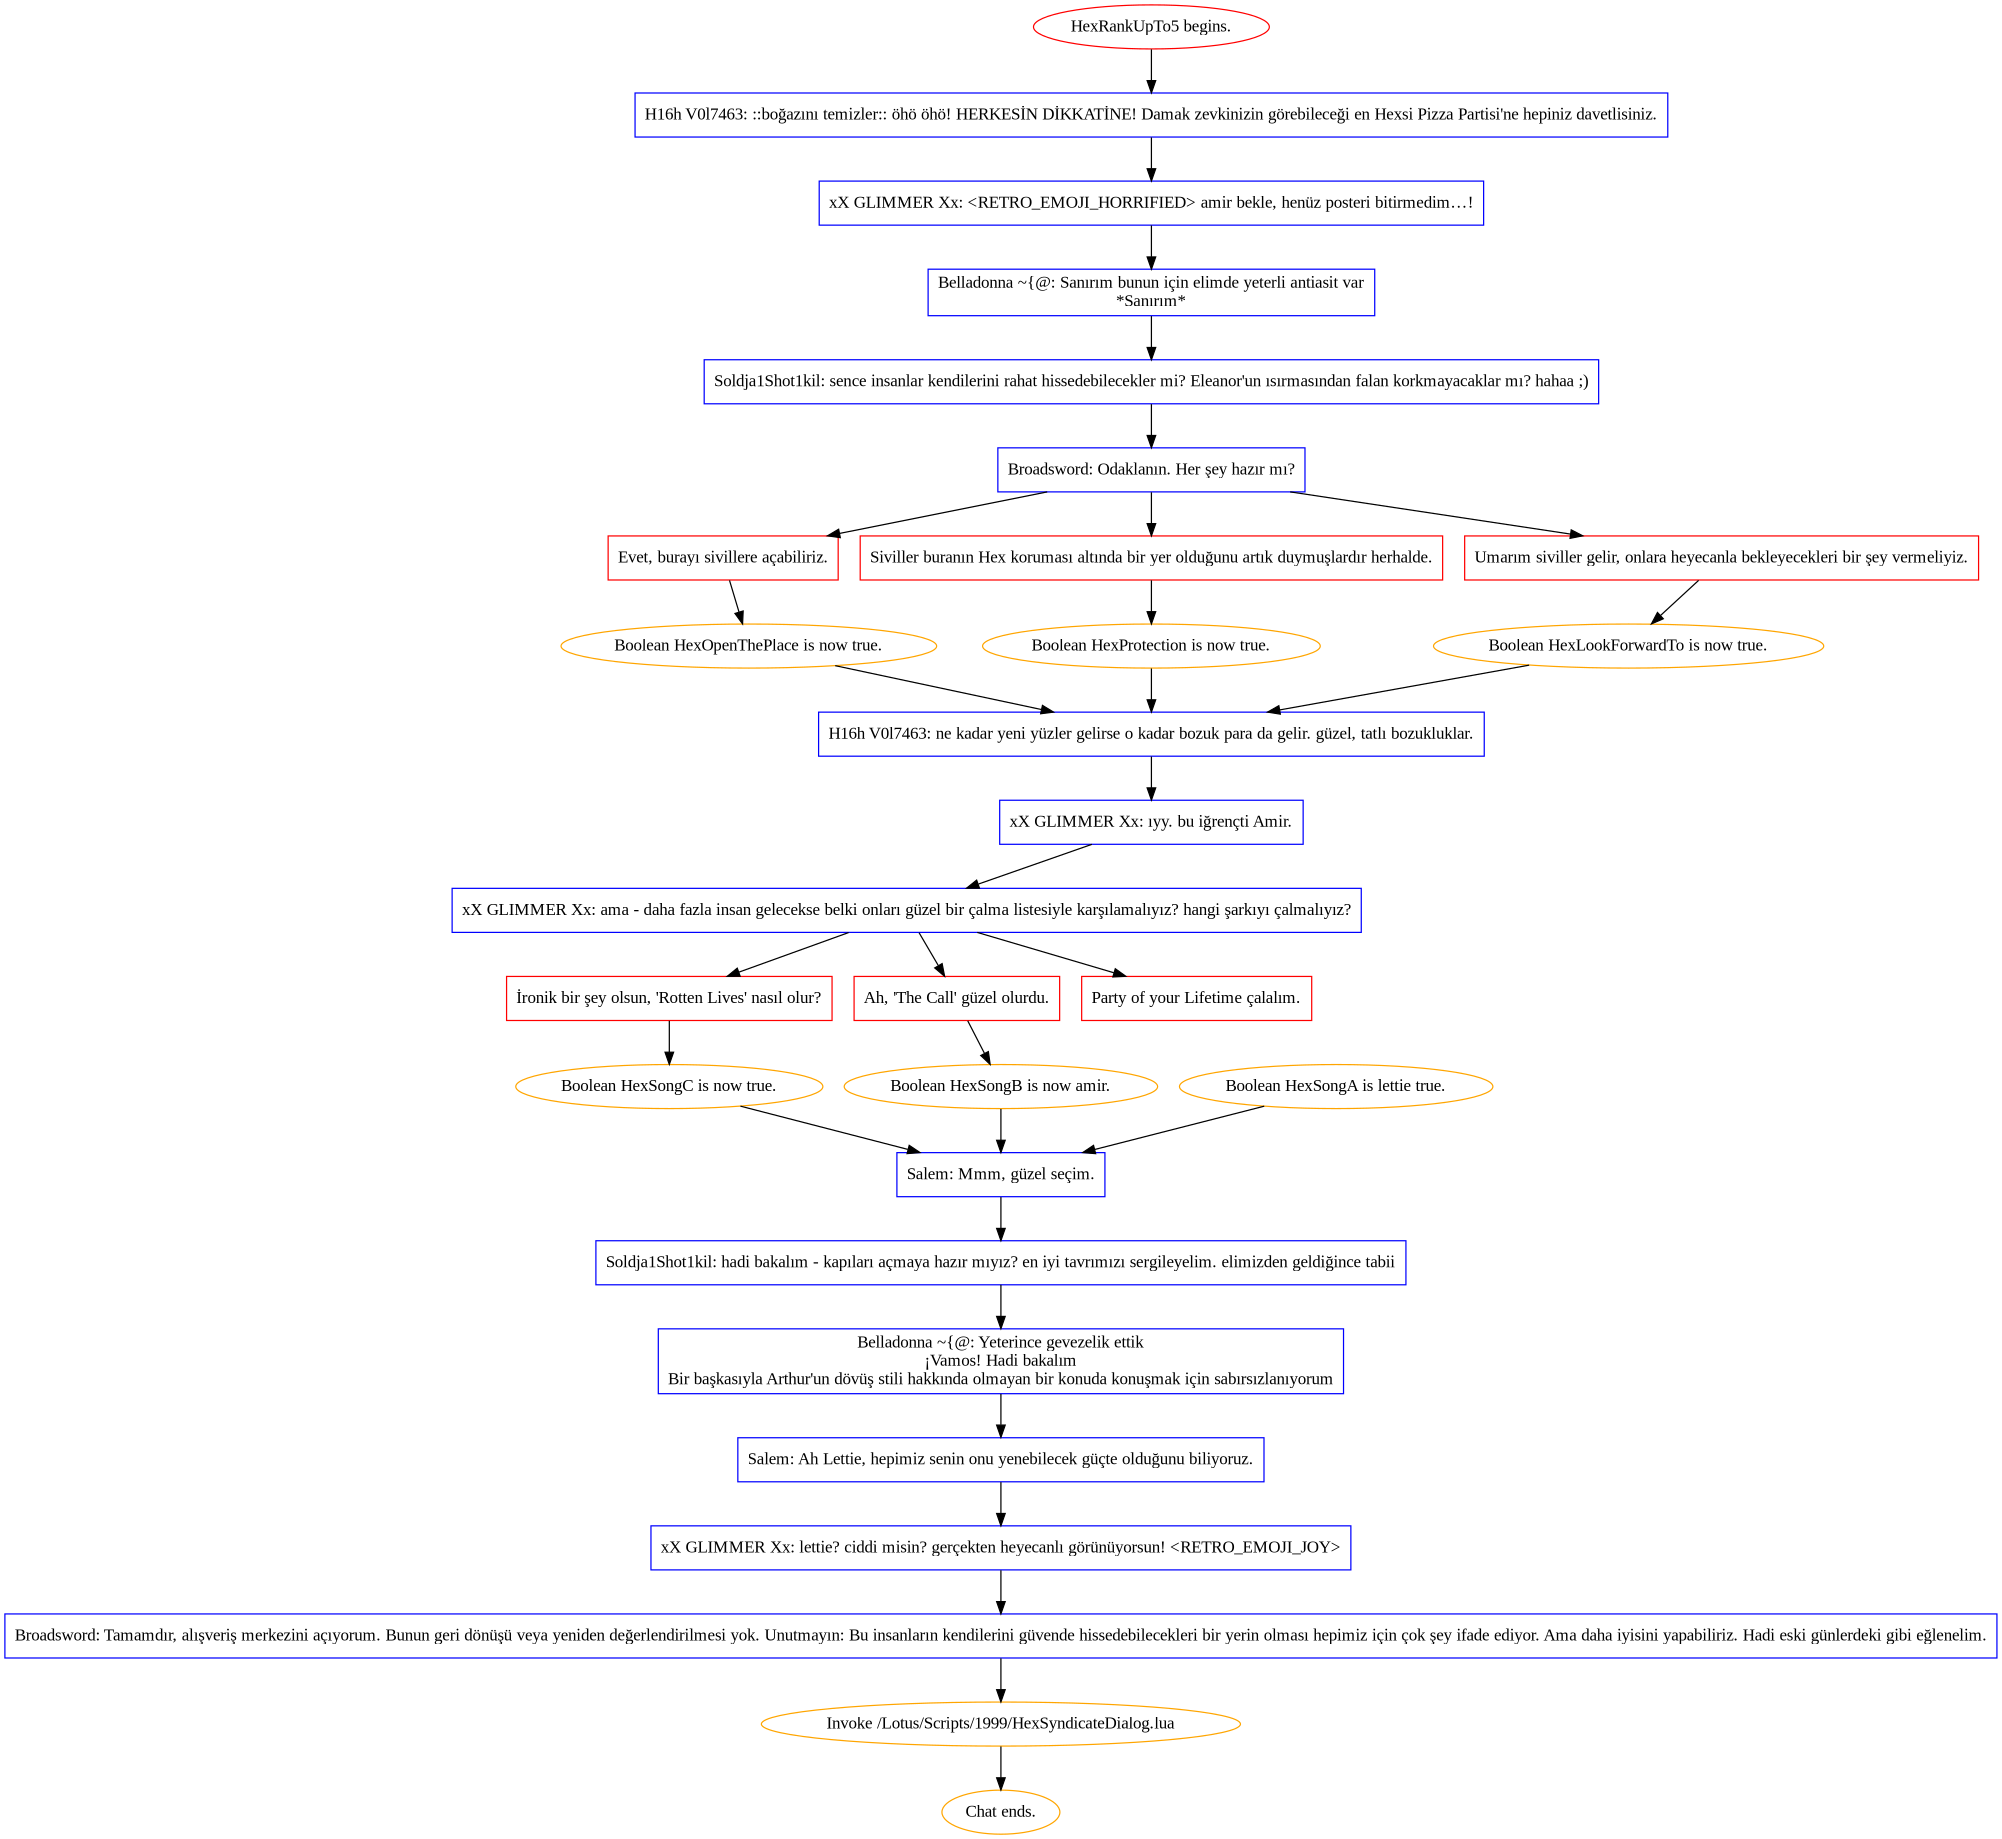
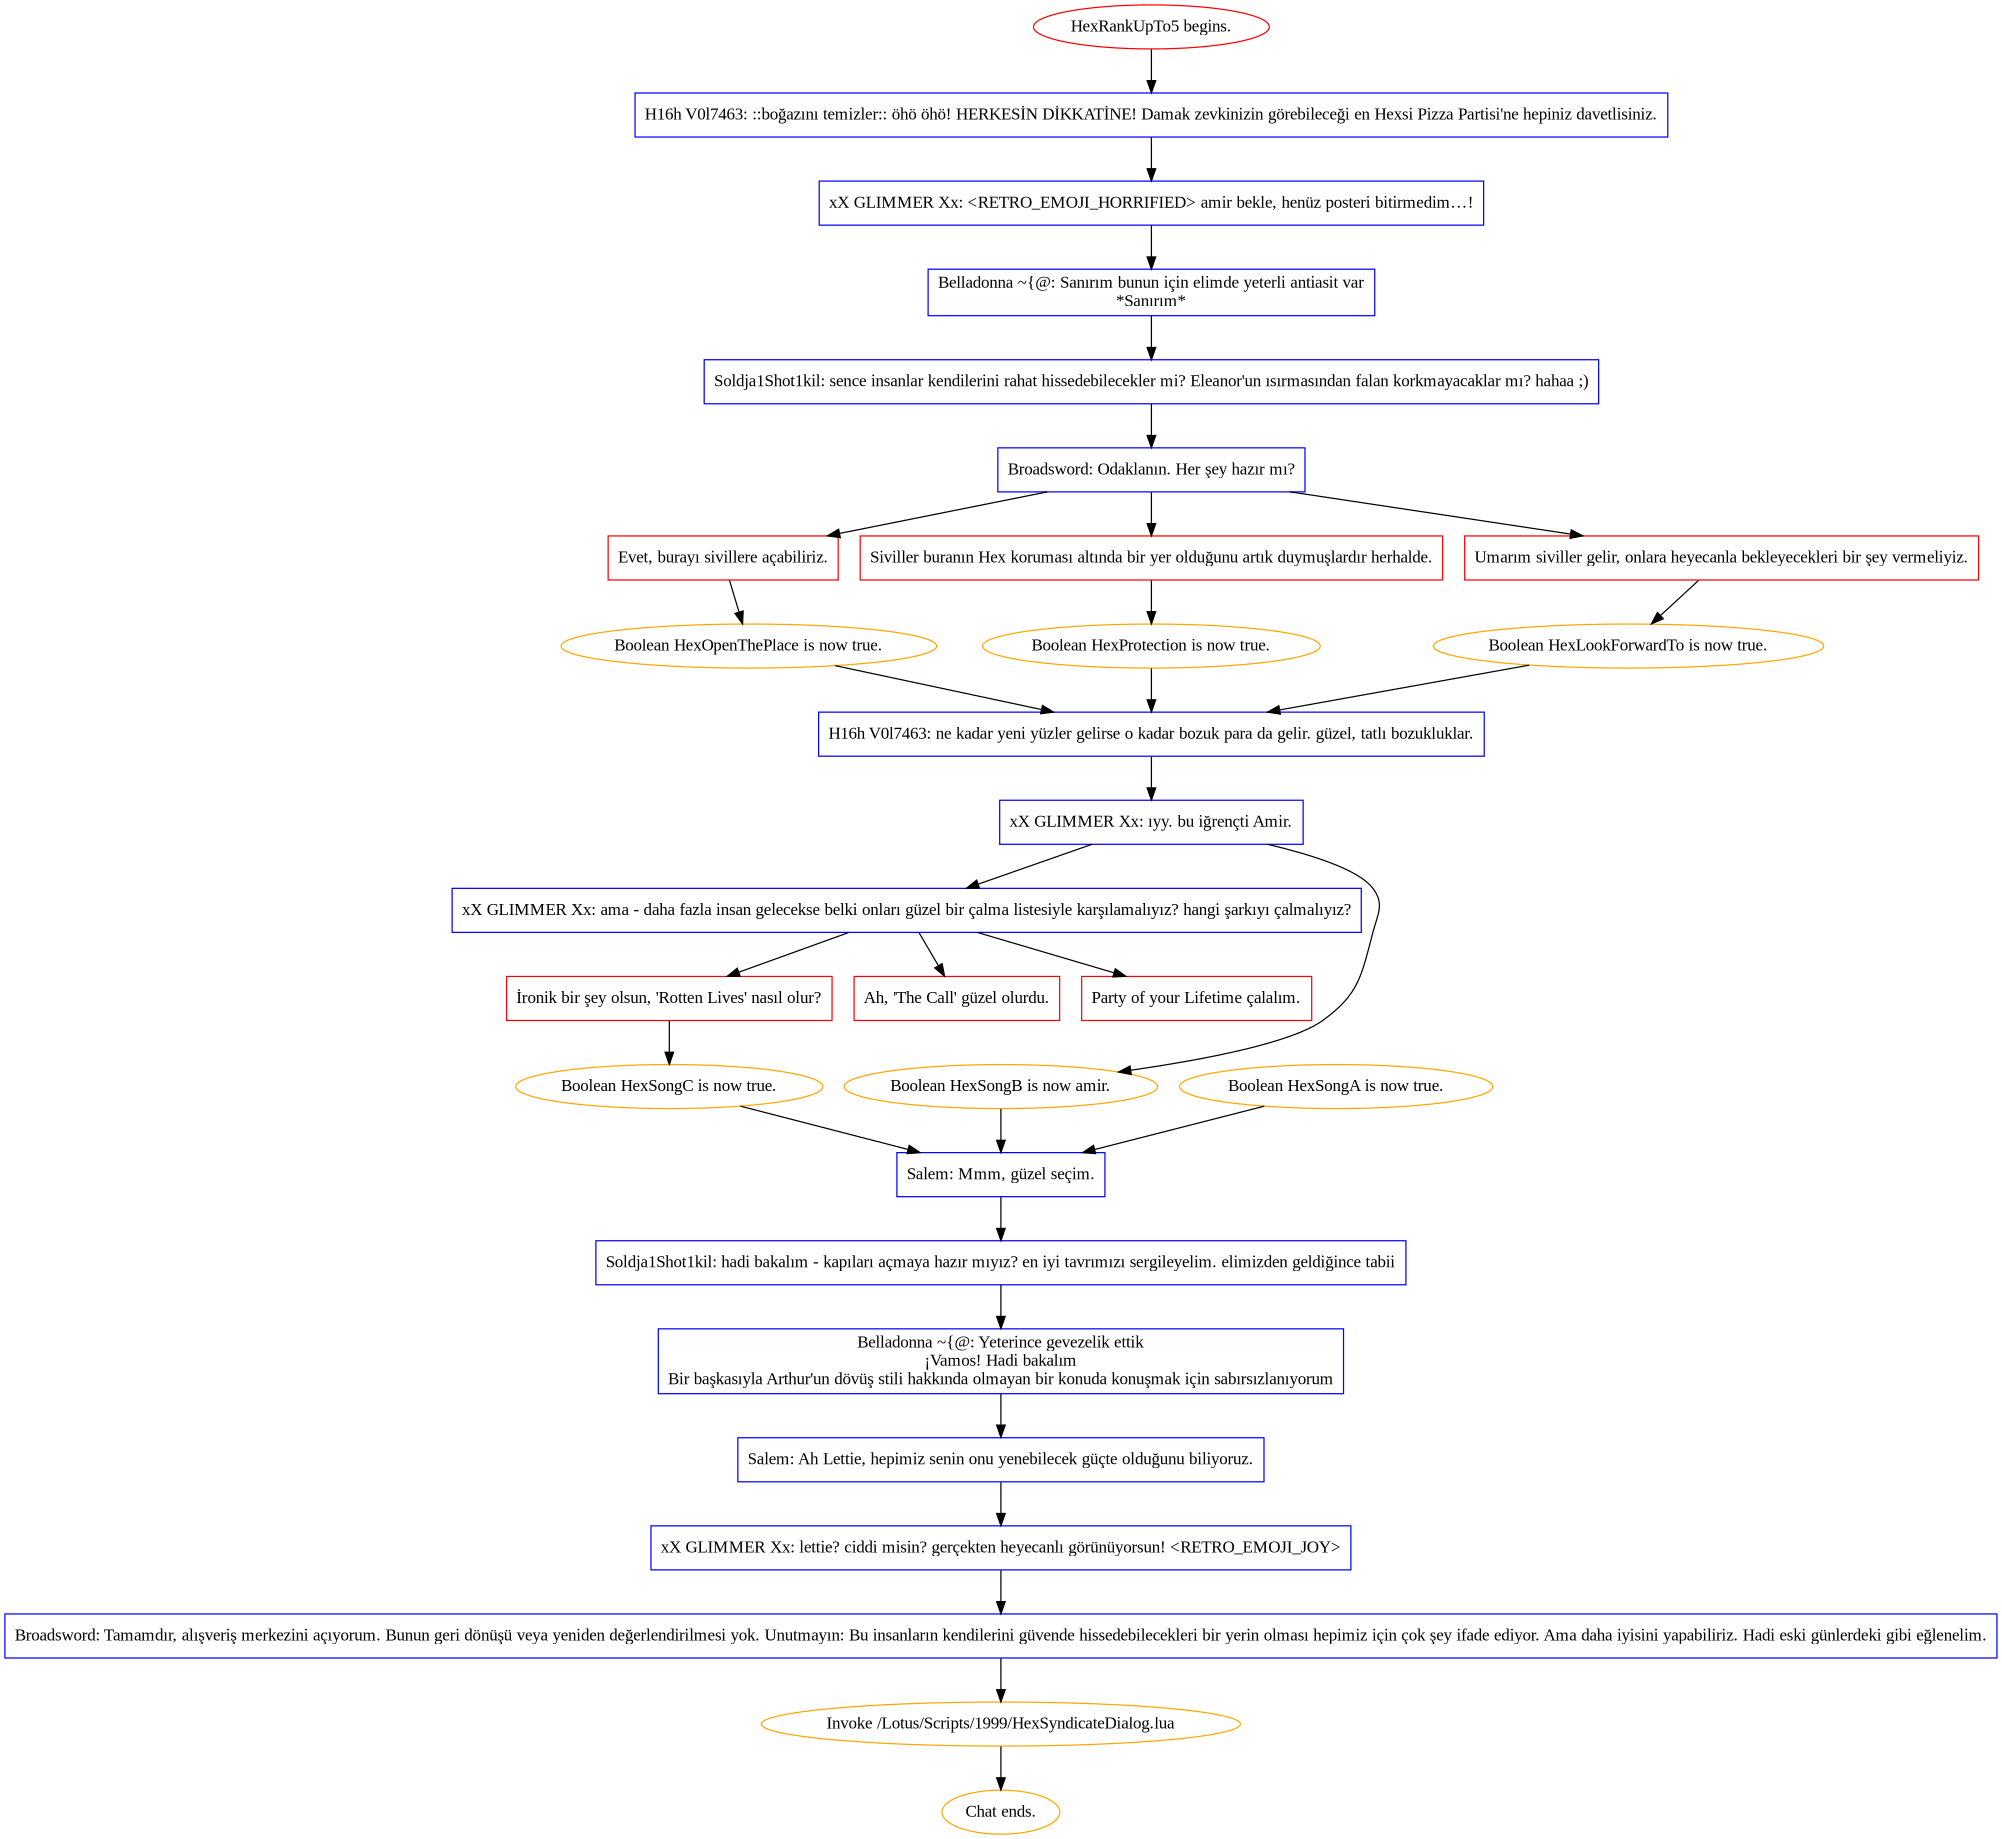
(976, 1037) -> (1347, 998)
(1336, 1087) -> (1336, 1087)
